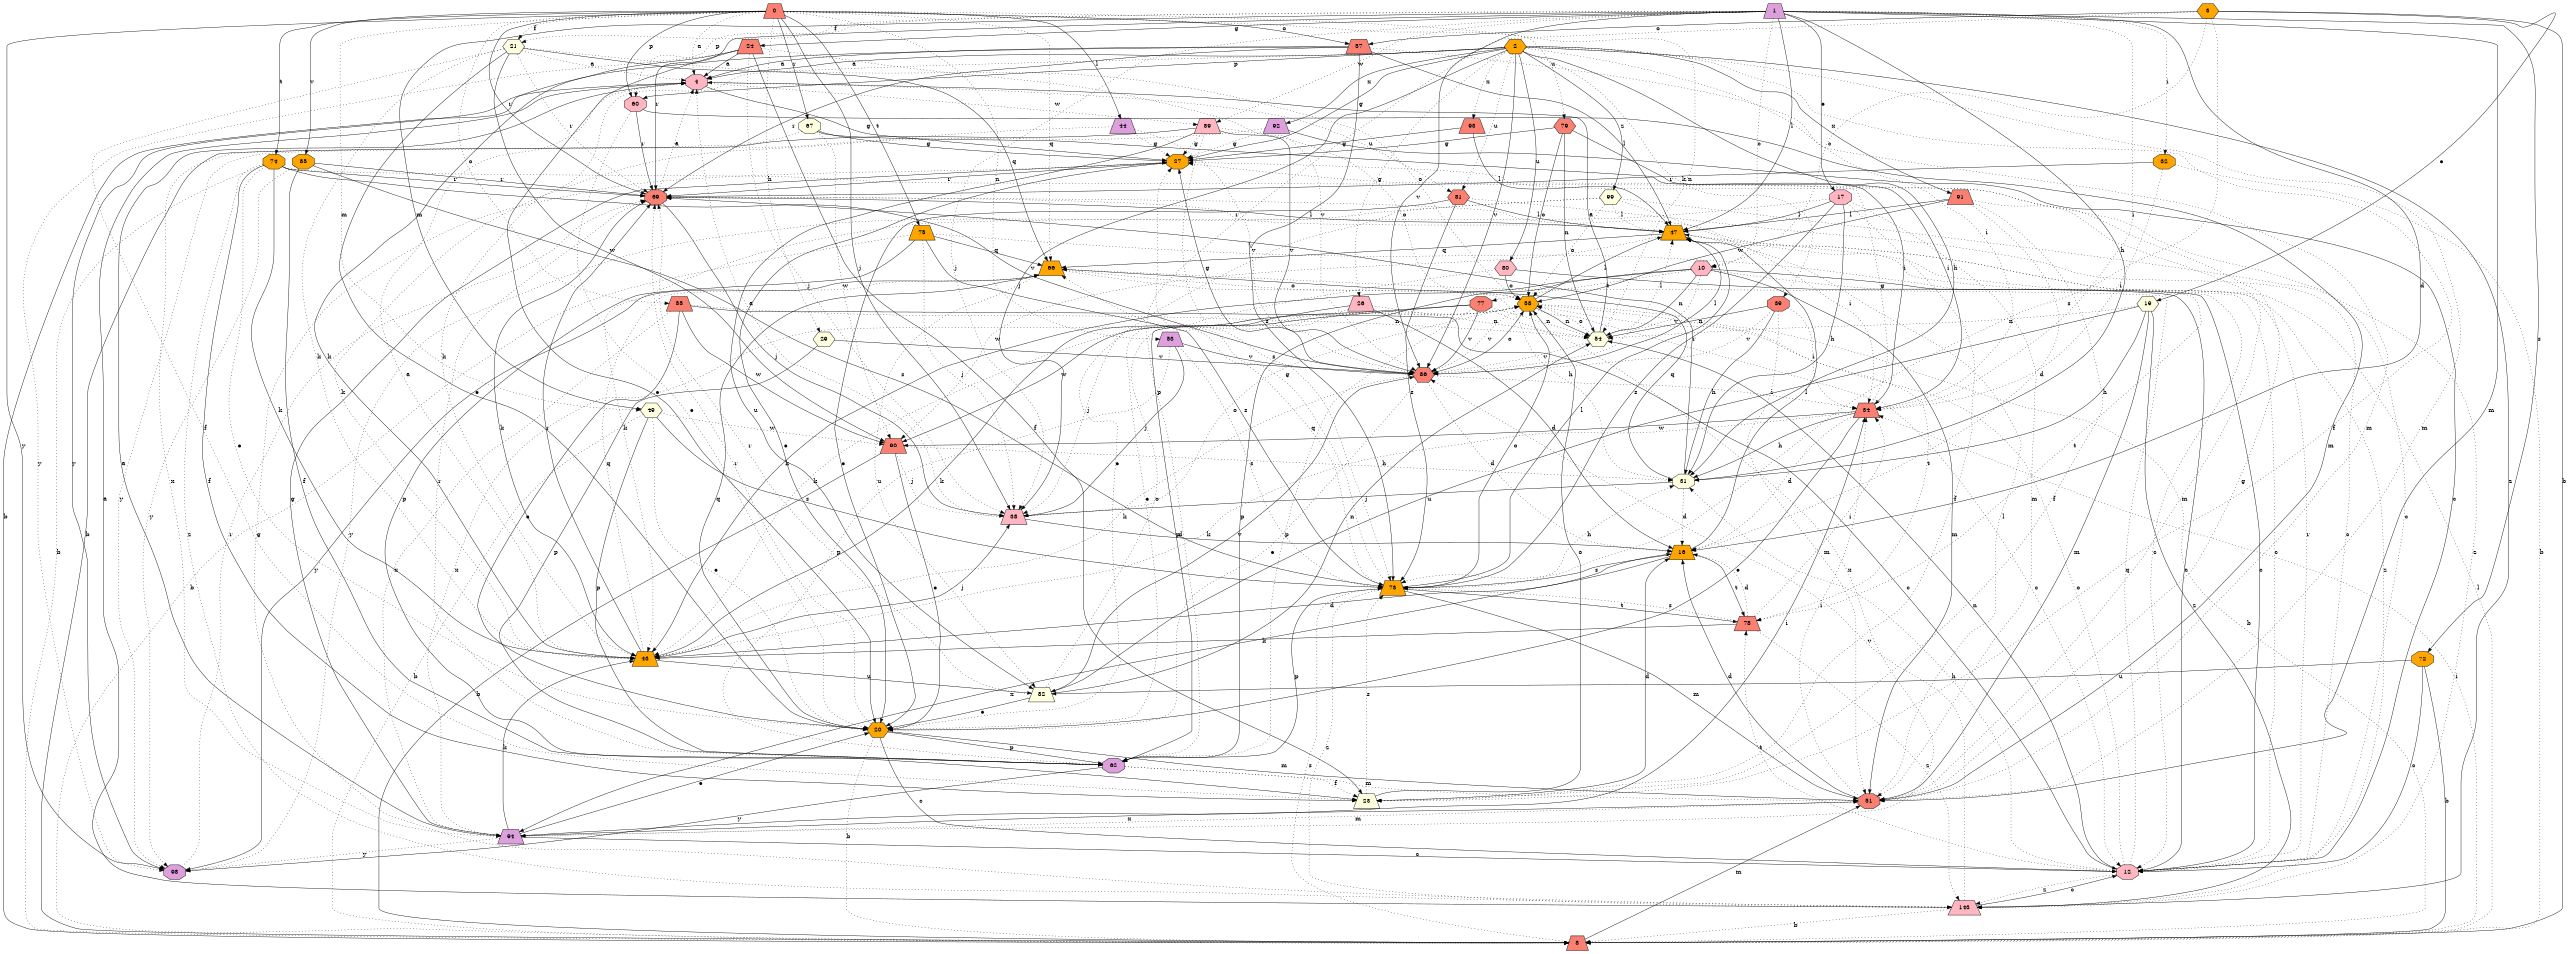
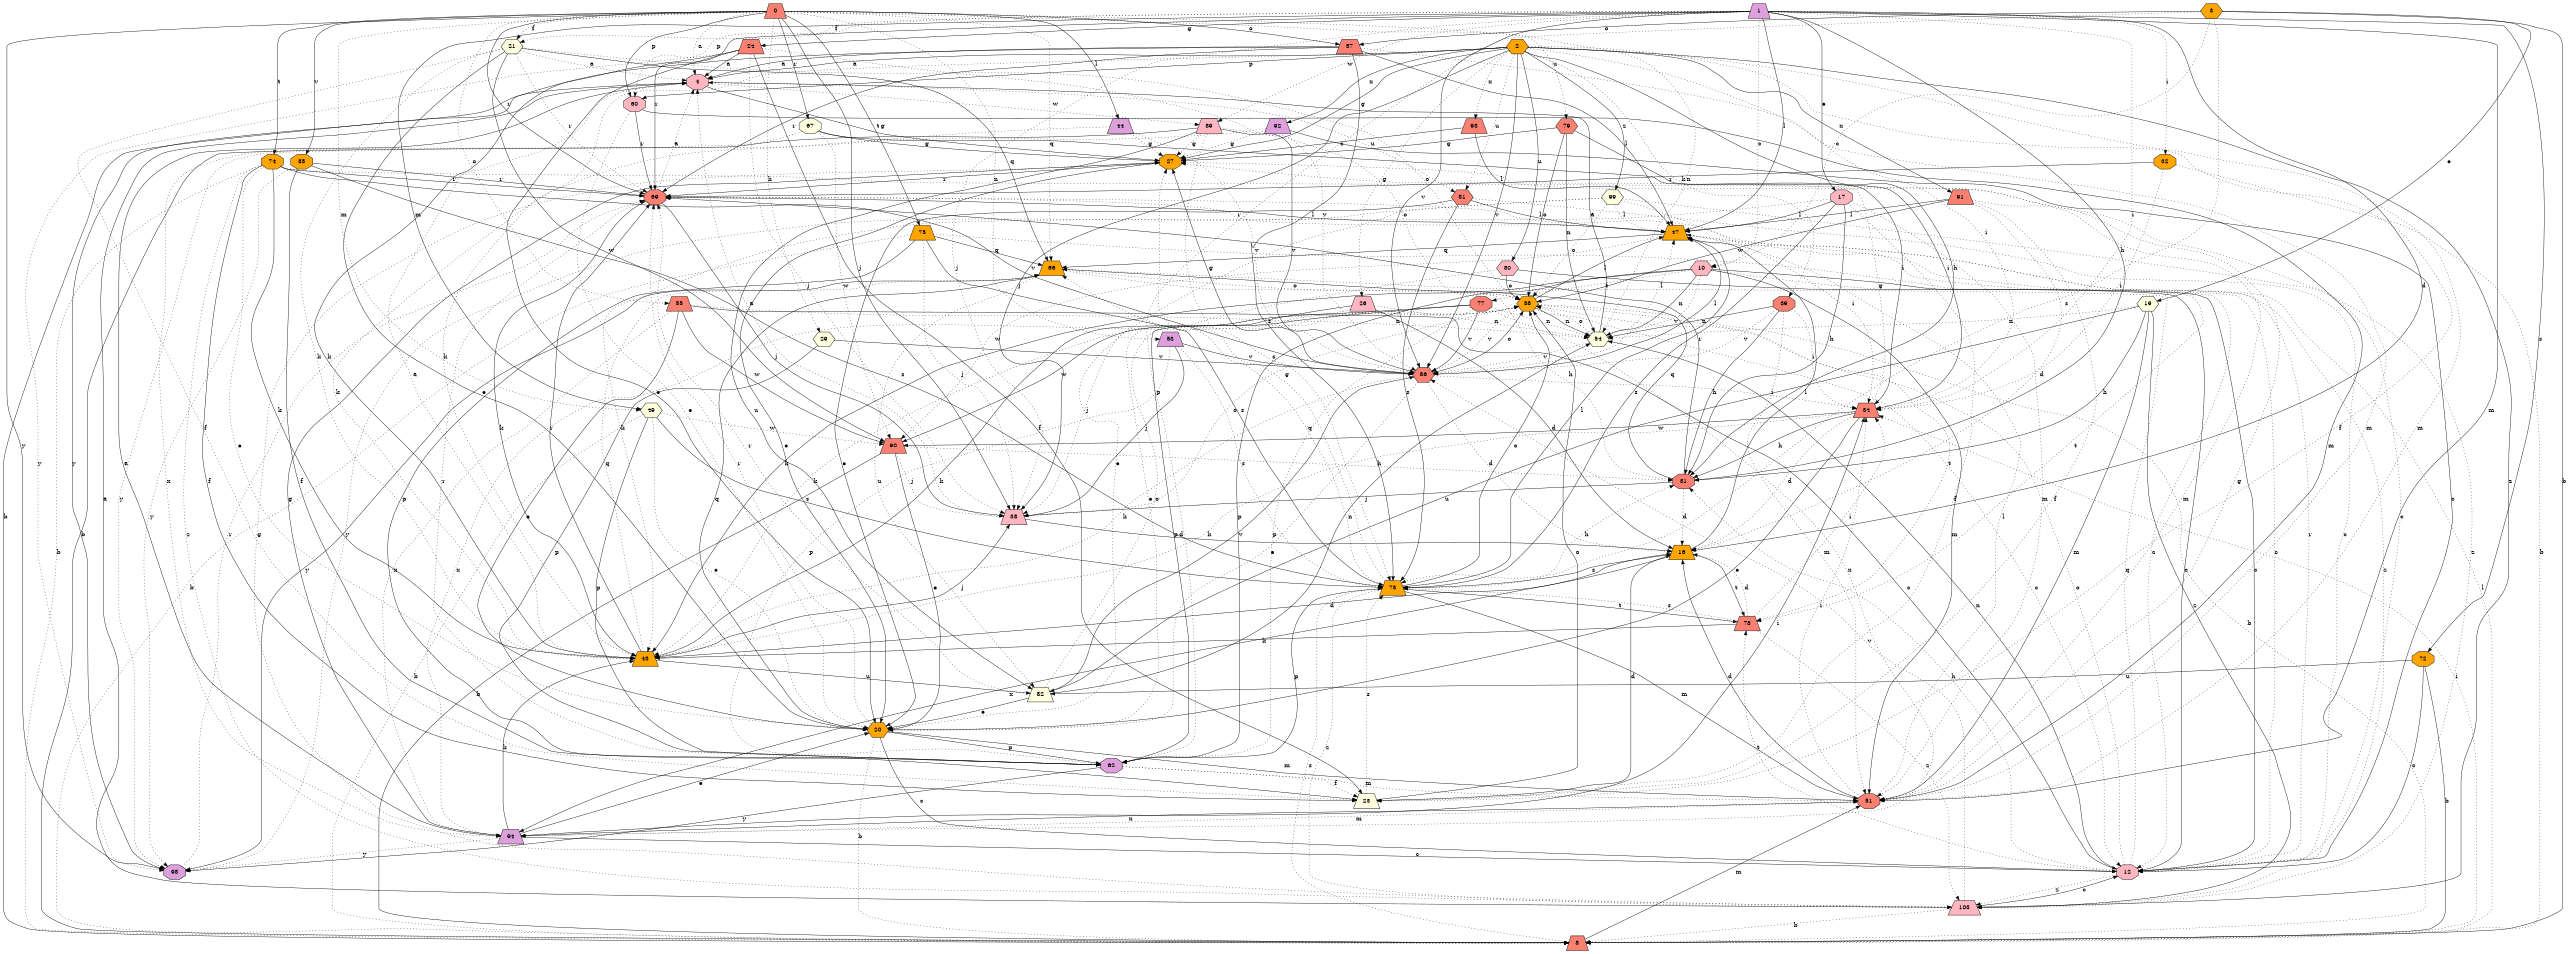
(1344, 144) -> (1342, 144)
(1684, 481) -> (1684, 481)
(1964, 908) -> (1964, 908)
